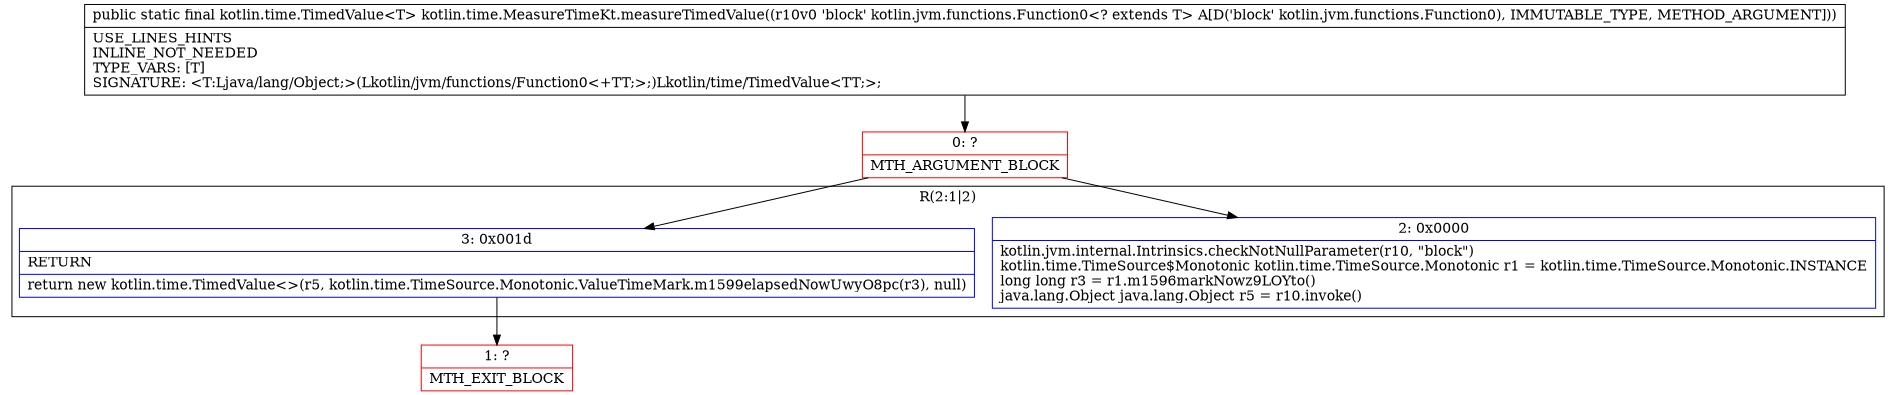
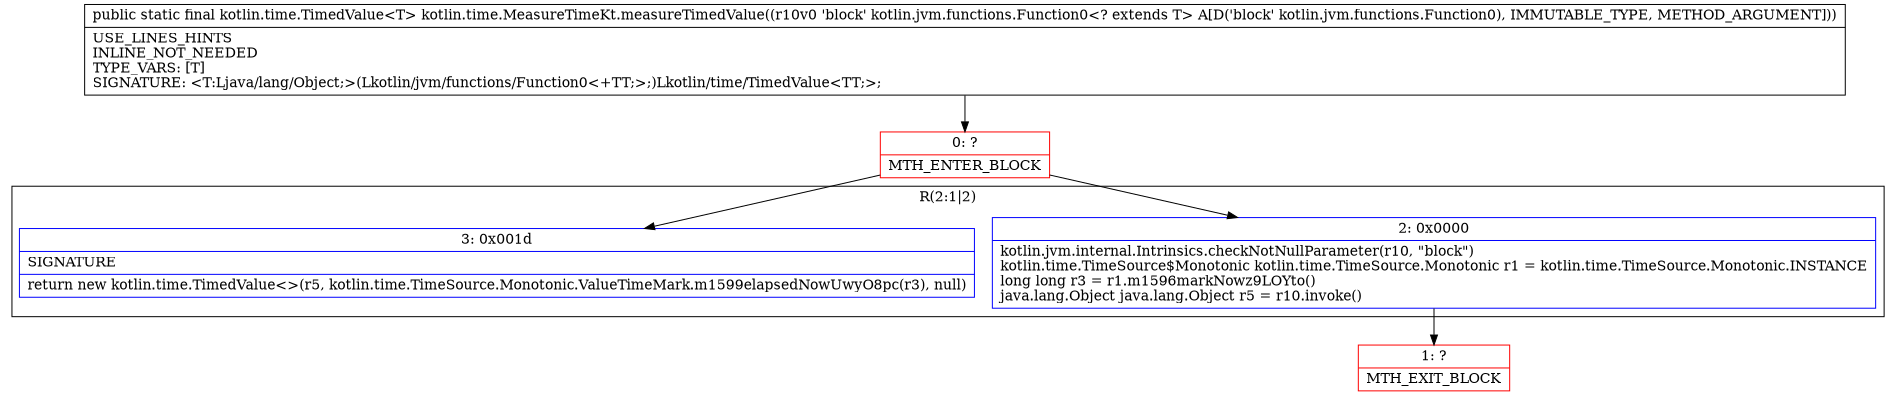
(965, 166) -> (965, 166)
(60, 262) -> (72, 262)
(497, 311) -> (1434, 323)
